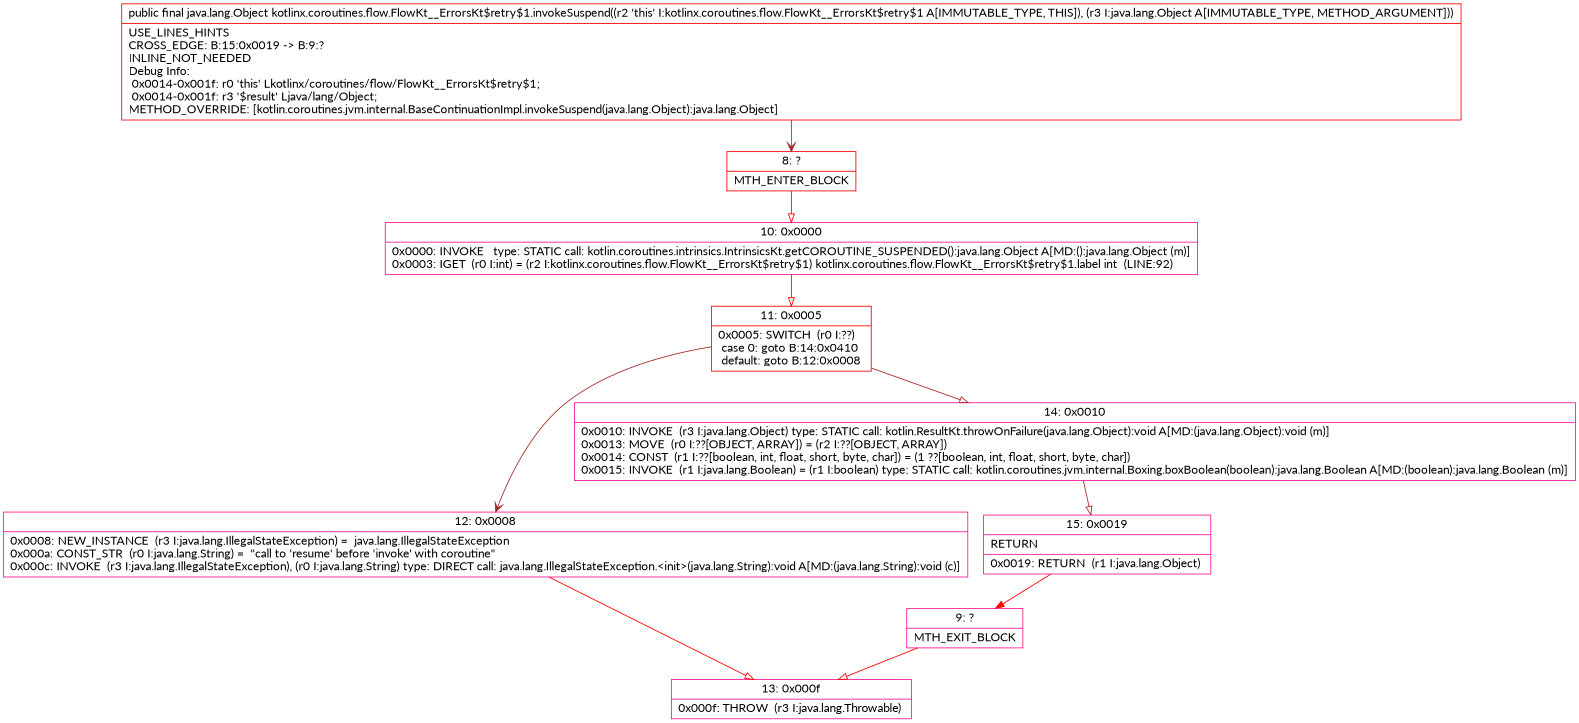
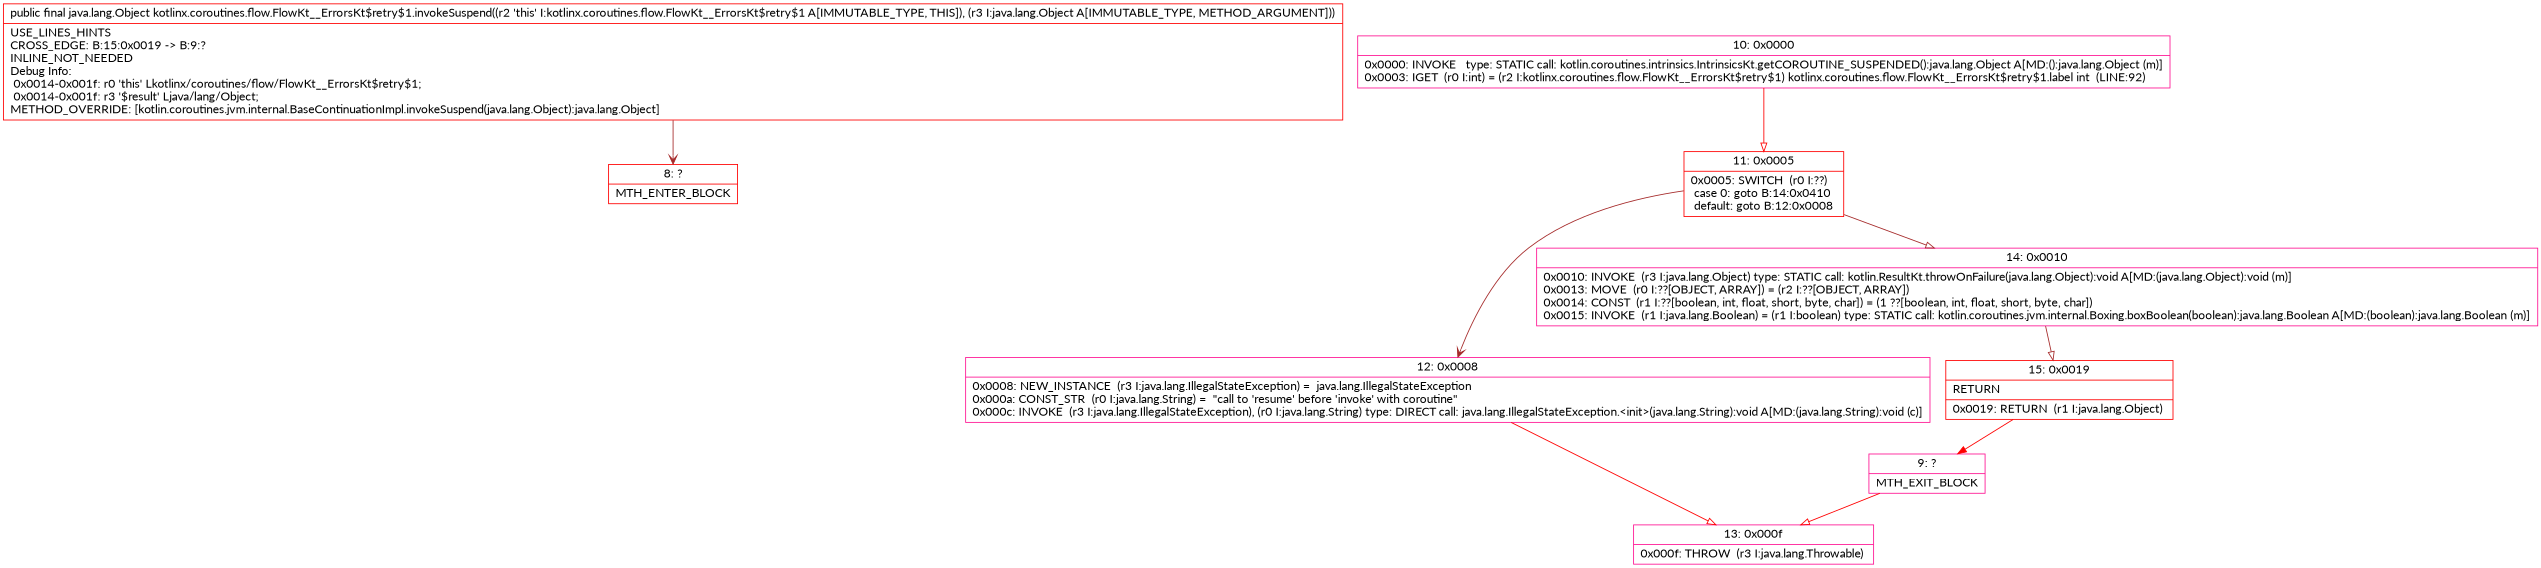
(791, 202) -> none
(1097, 545) -> (2059, 390)
